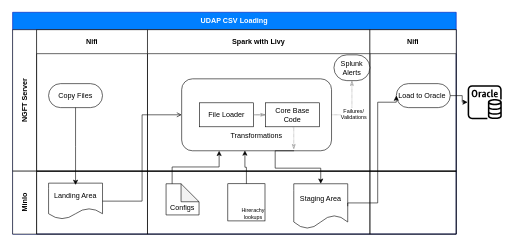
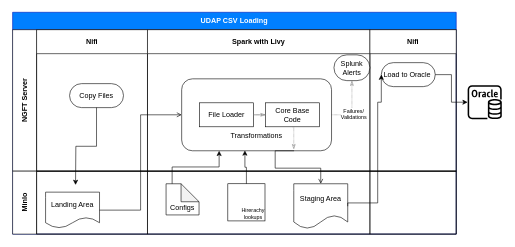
(75, 96) -> (96, 96)
(423, 96) -> (408, 75)
(321, 178) -> (321, 180)
(75, 201) -> (72, 210)
